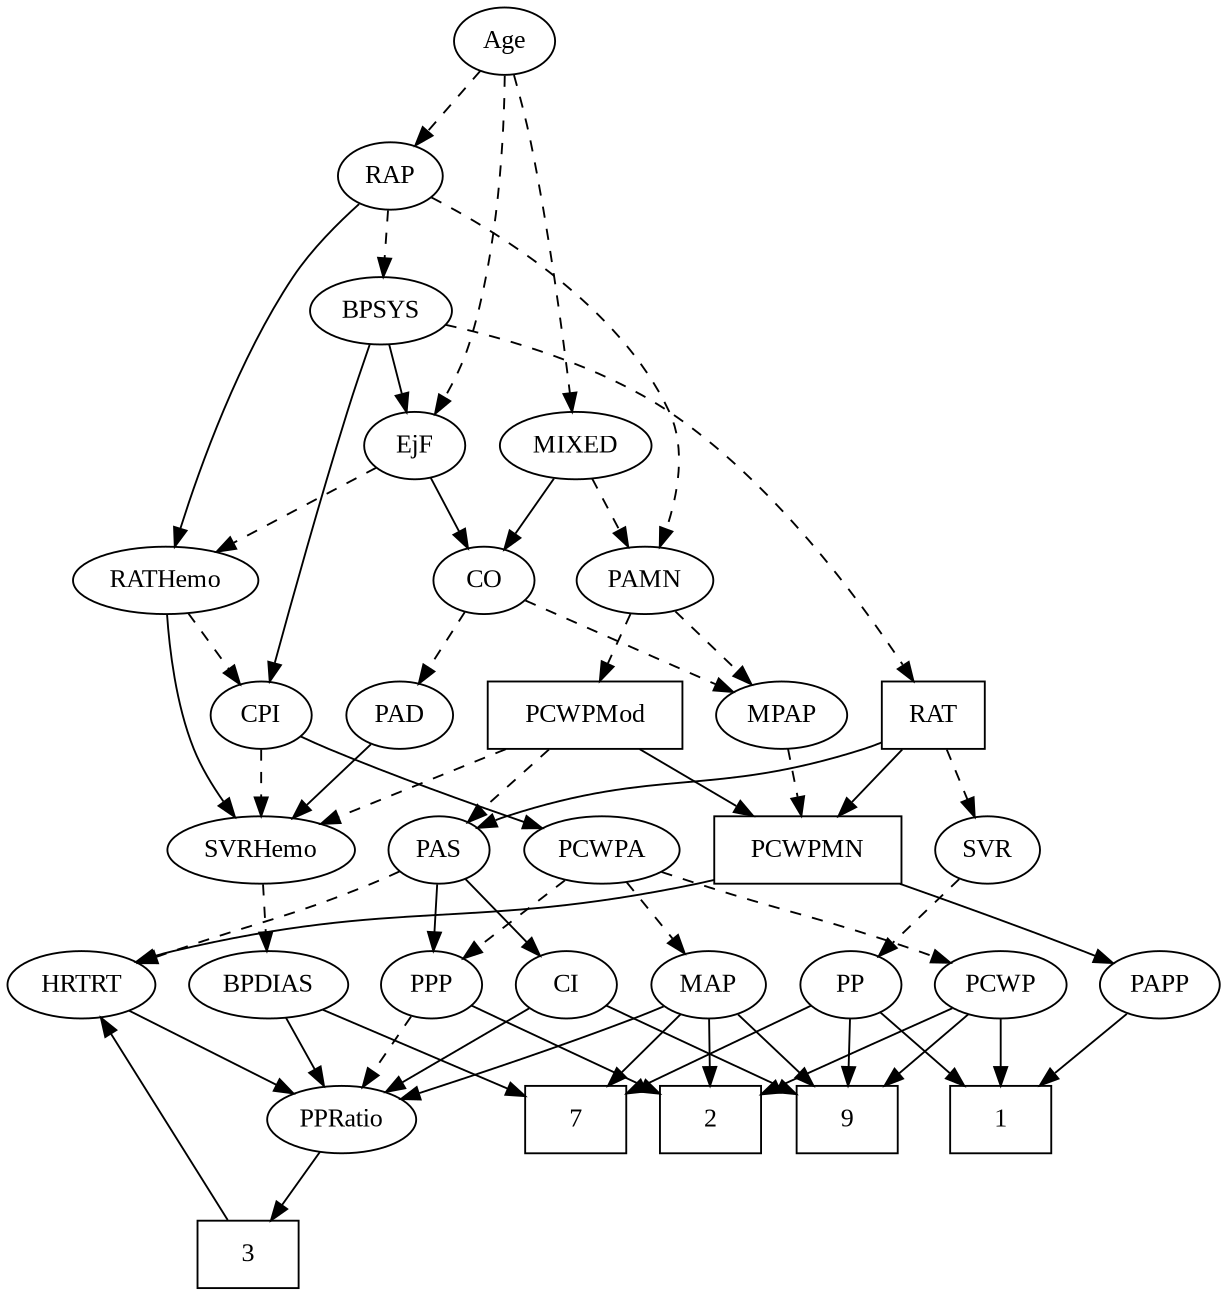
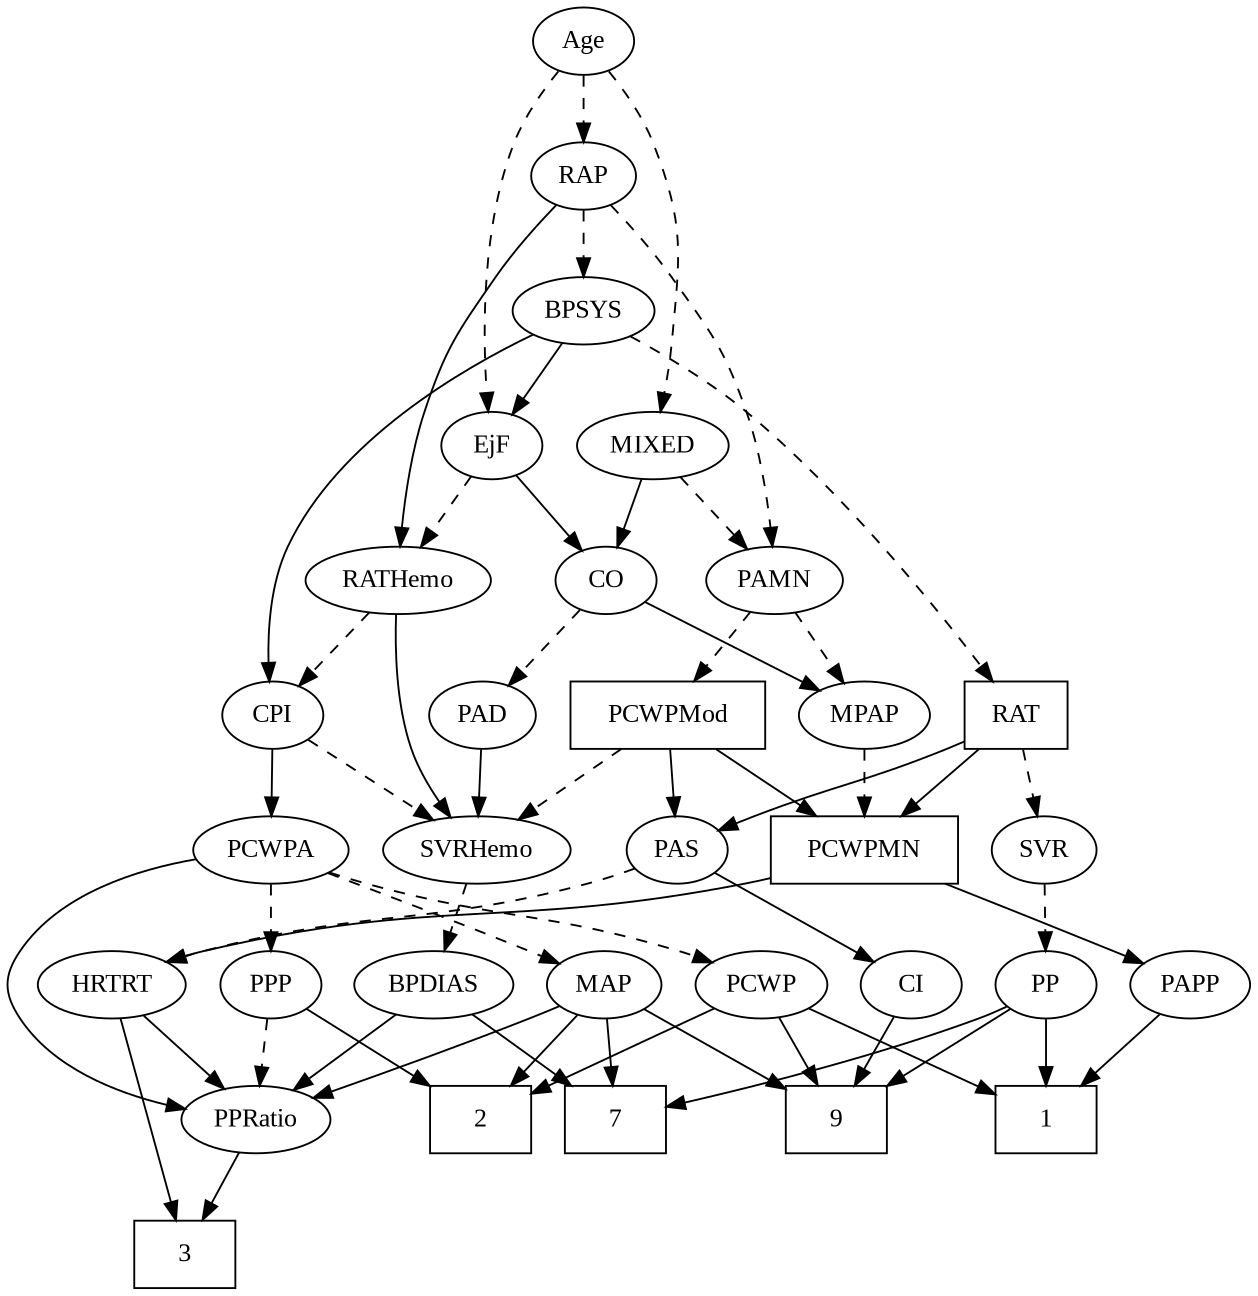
(630, 647) -> (712, 636)
(515, 780) -> (672, 773)
(436, 903) -> none
(466, 1045) -> (10, 970)
(169, 1127) -> (147, 1115)
